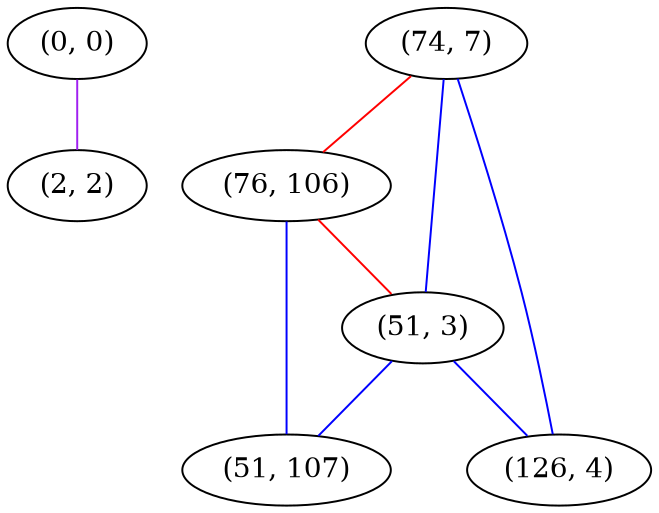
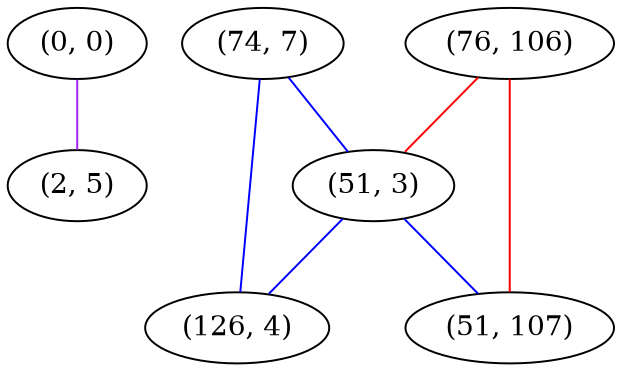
(367, 114) -> none
(77, 186) -> (77, 186)
(287, 328) -> (510, 186)
